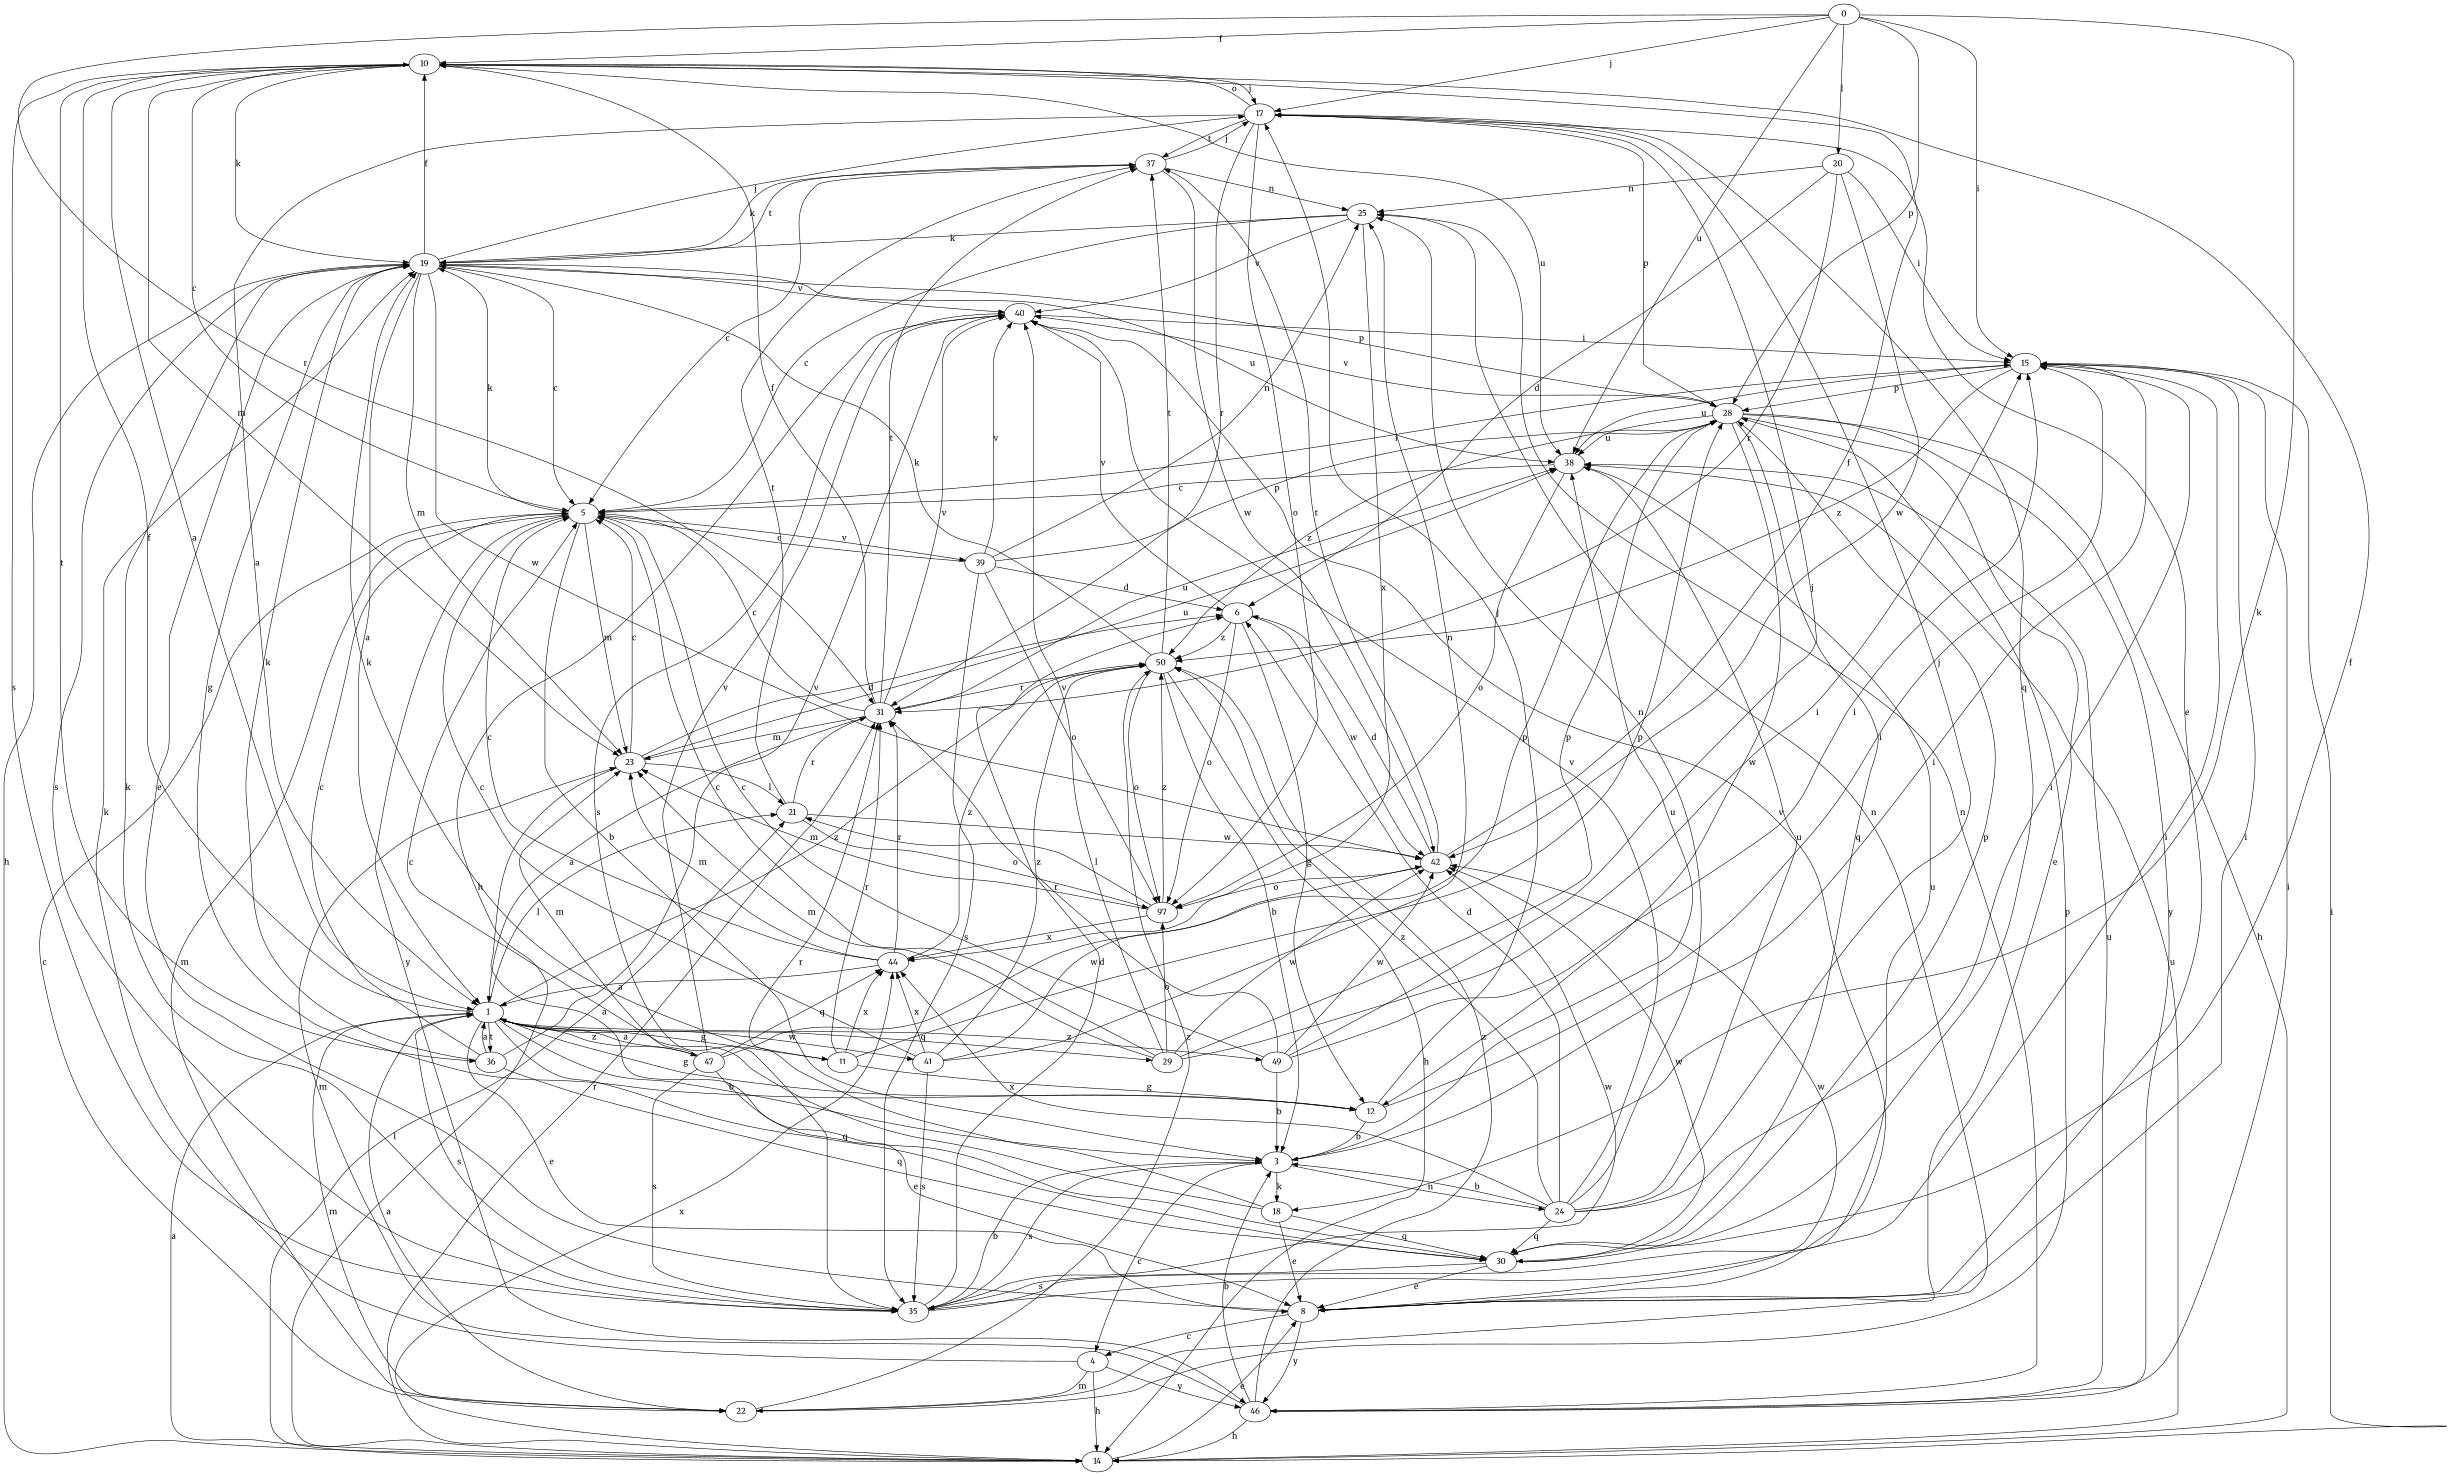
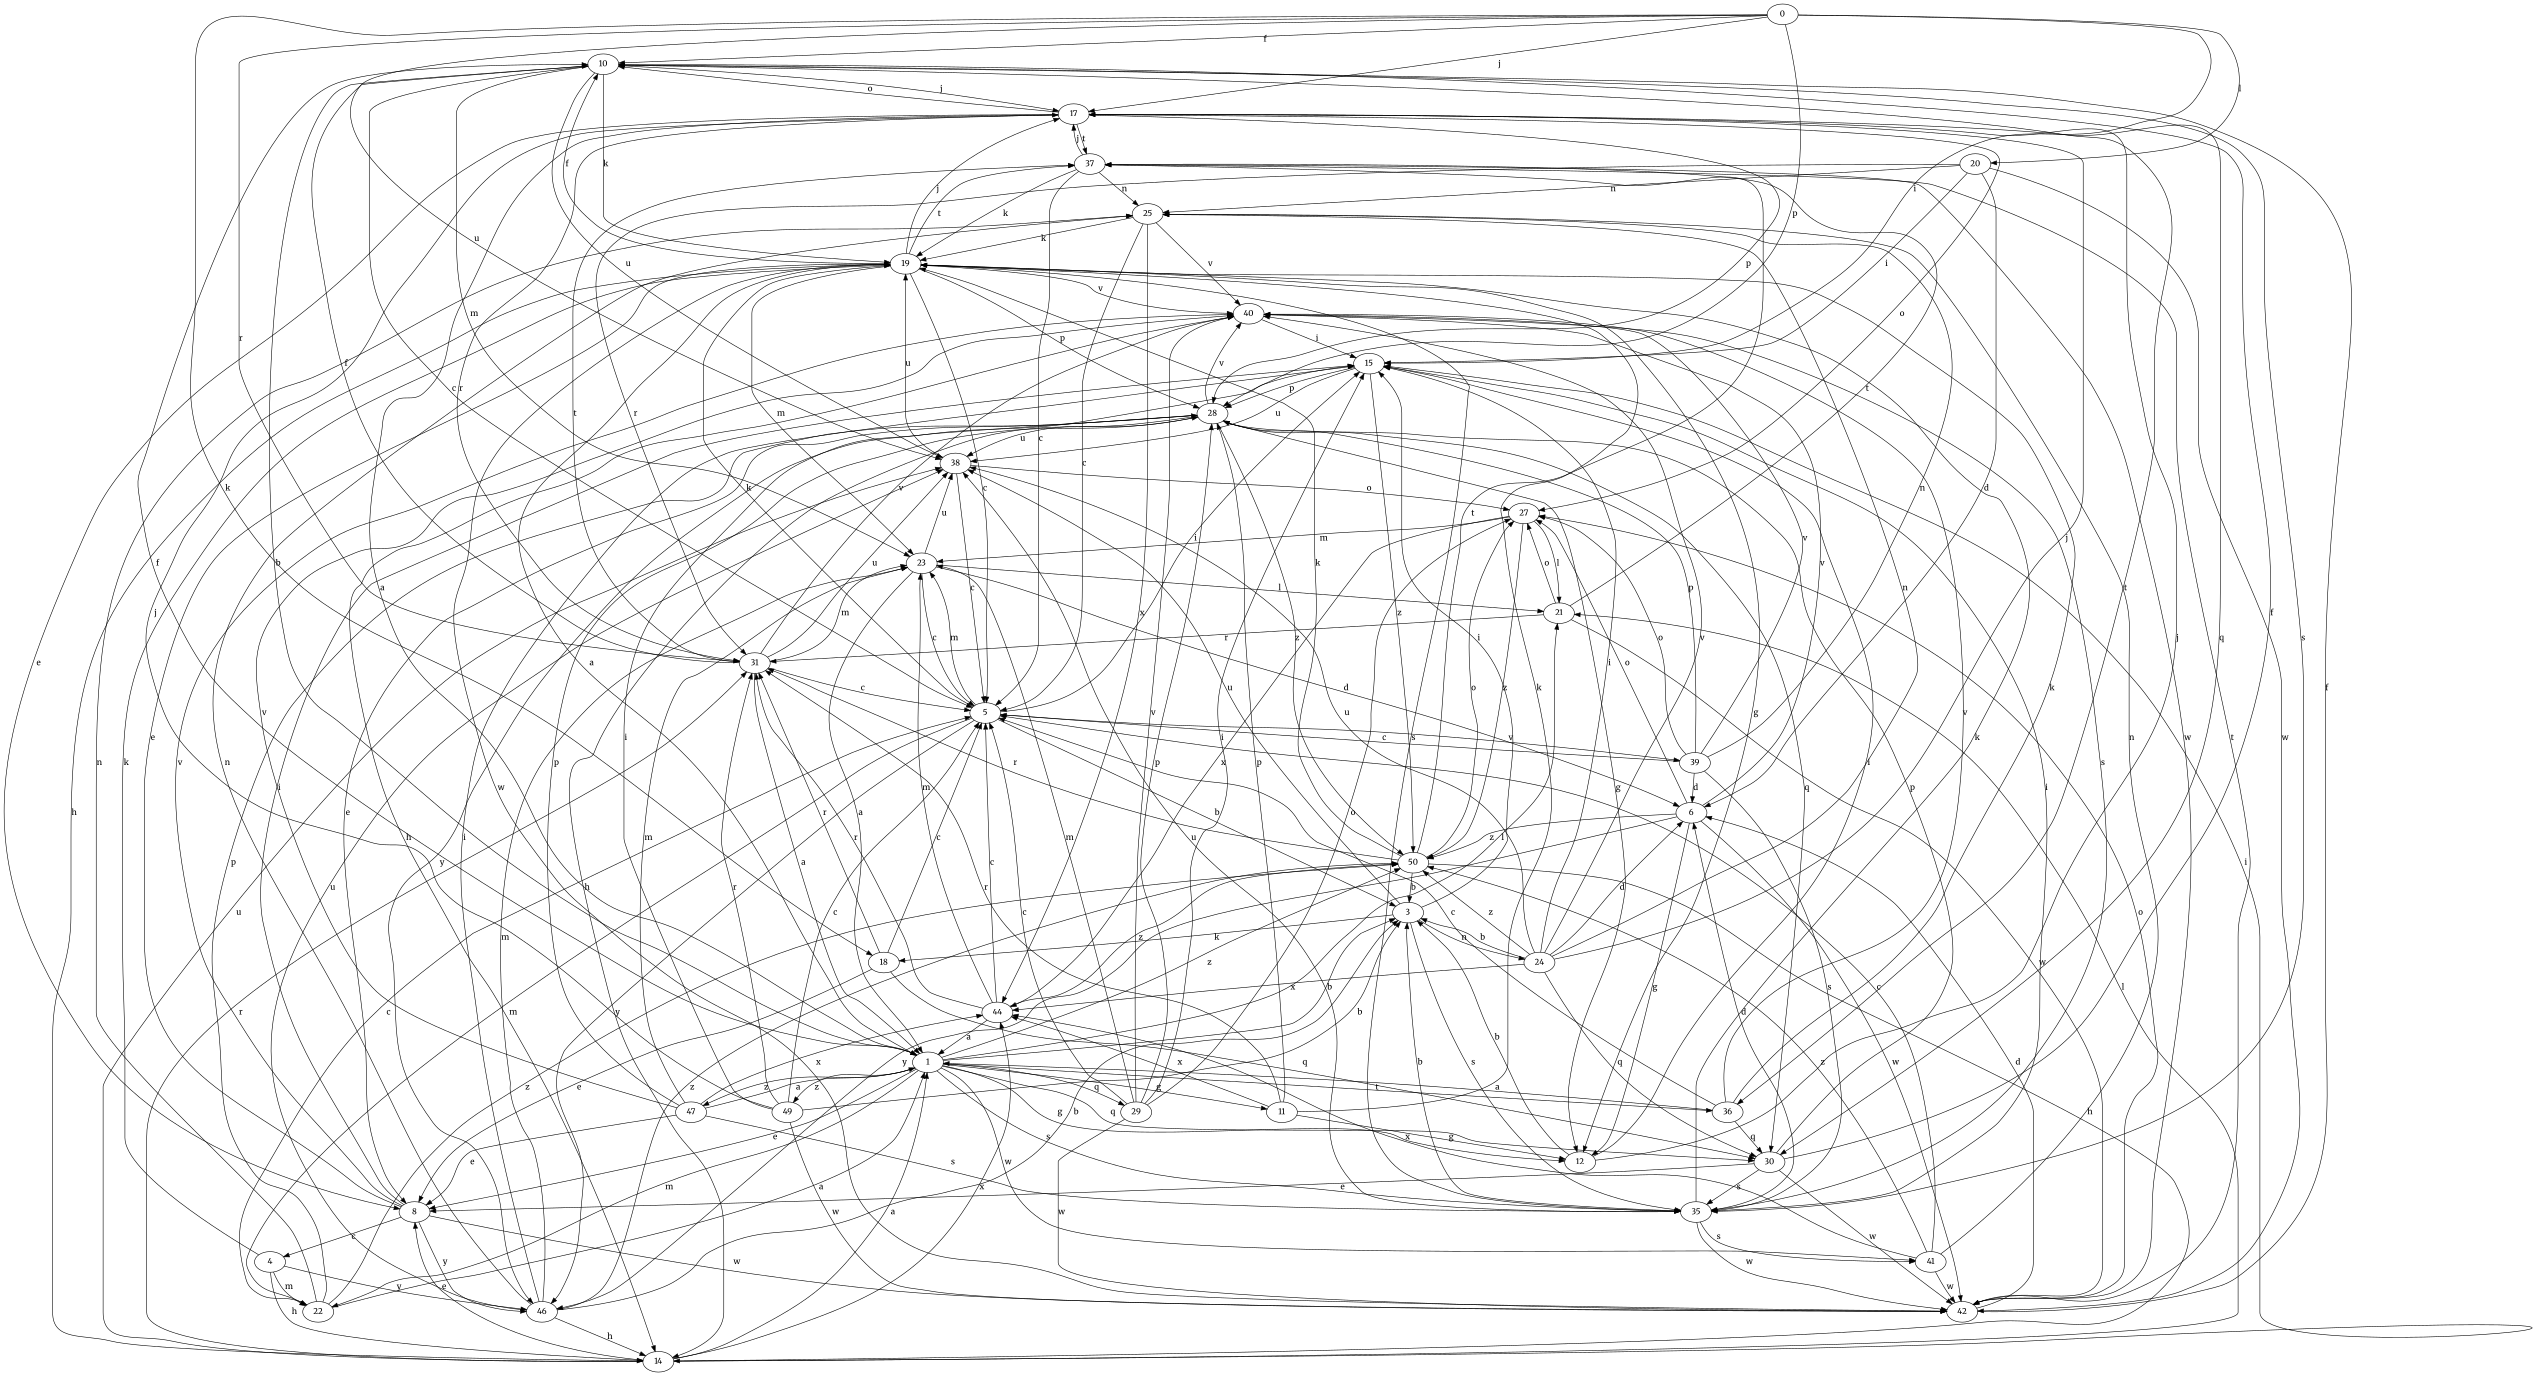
(1006, 301) -> (906, 382)
(194, 538) -> (278, 563)
(1753, 763) -> (1618, 788)
(1162, 913) -> (1524, 513)
none -> (1085, 990)
(822, 1012) -> (819, 1062)
(832, 1133) -> (855, 805)
(921, 1184) -> (1799, 1258)
(1150, 1234) -> none
